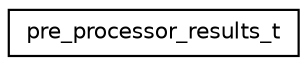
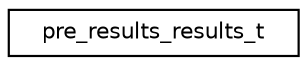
(154, 33) -> (154, 33)
